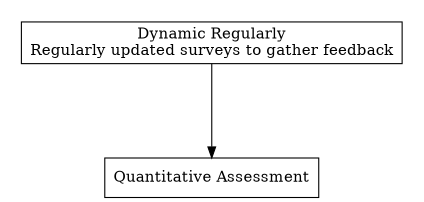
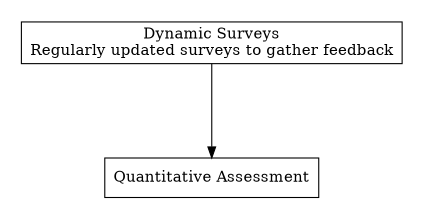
(212, 43) -> (212, 43)
